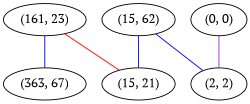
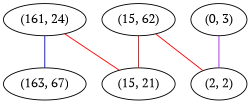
(45, 20) -> (45, 20)
(219, 20) -> (219, 20)
(139, 52) -> (139, 52)
(179, 52) -> (179, 52)
(45, 84) -> (45, 84)
